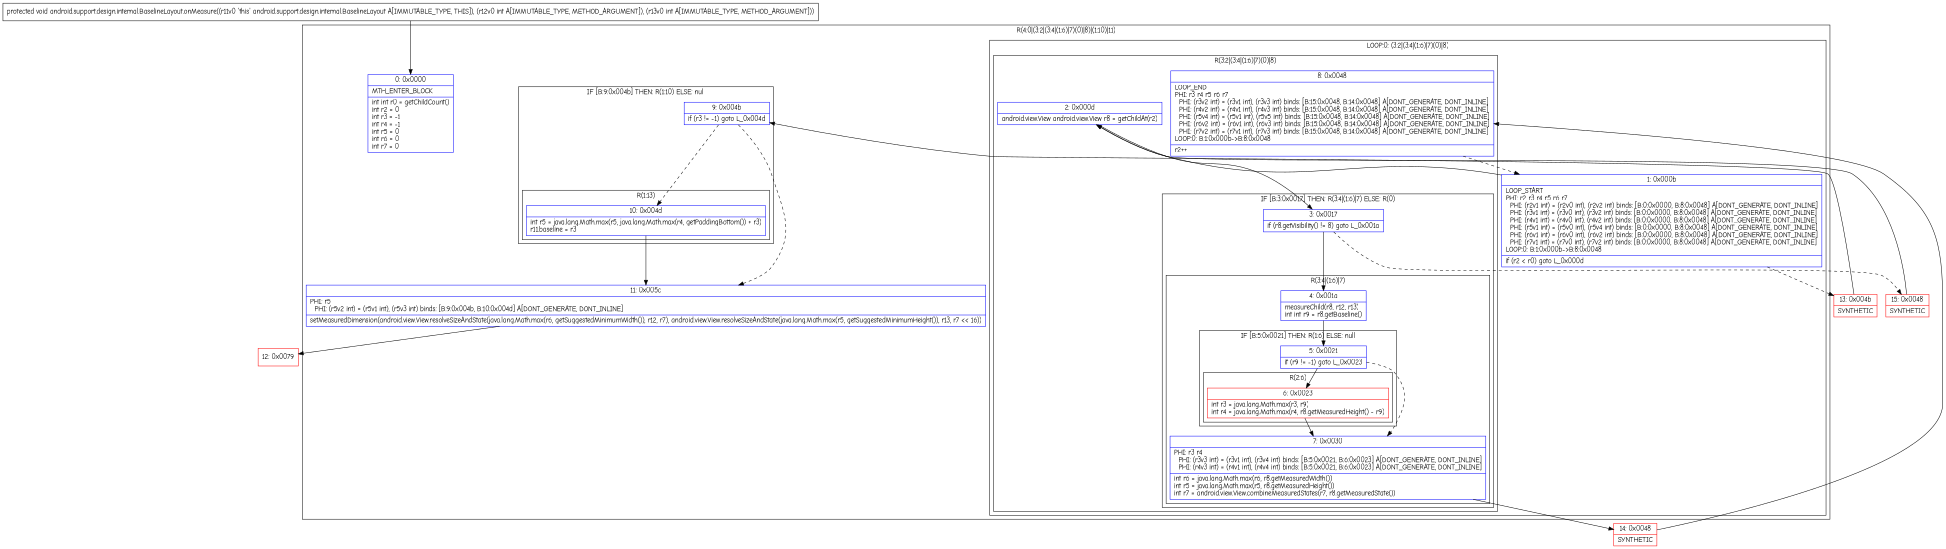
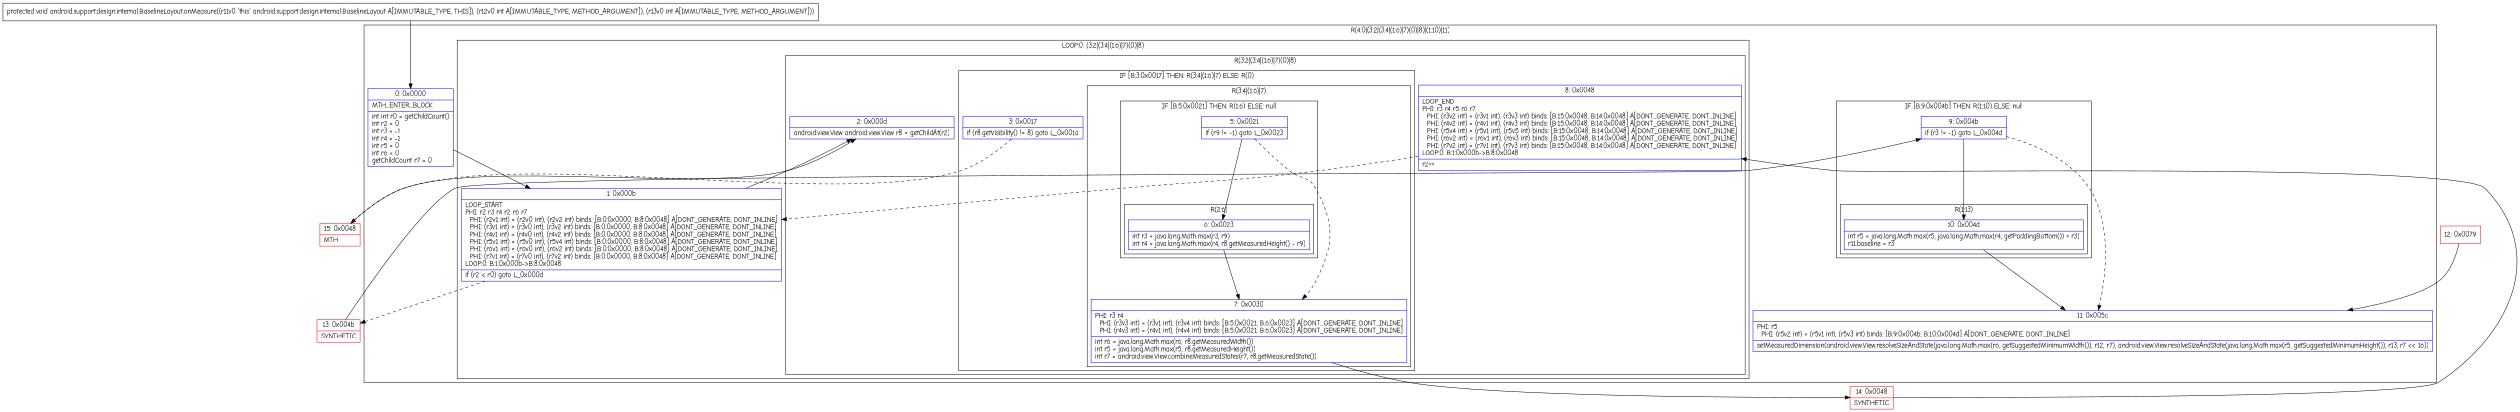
(385, 147) -> (402, 161)
(689, 163) -> (1964, 177)
(1222, 164) -> none
none -> (490, 168)
(1538, 198) -> (497, 213)
(1324, 306) -> none
(1907, 311) -> (331, 240)
(401, 340) -> (2418, 292)
(1298, 403) -> (1219, 235)
